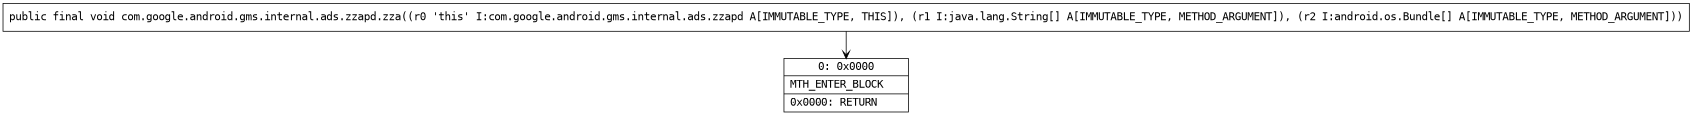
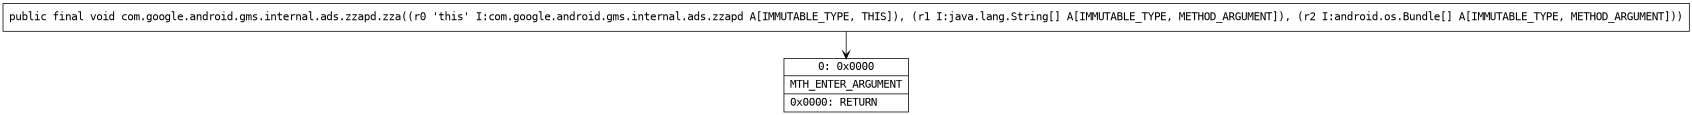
(837, 84) -> (846, 84)
